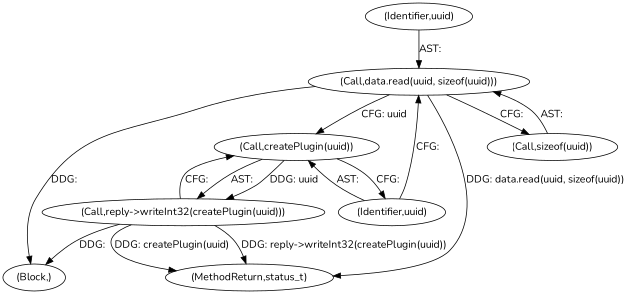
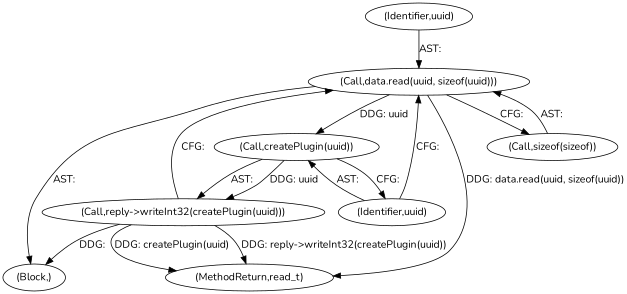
(384, 114) -> (384, 114)
(552, 147) -> (552, 147)
(193, 168) -> (218, 113)
(66, 180) -> (66, 180)
(249, 278) -> (249, 278)
